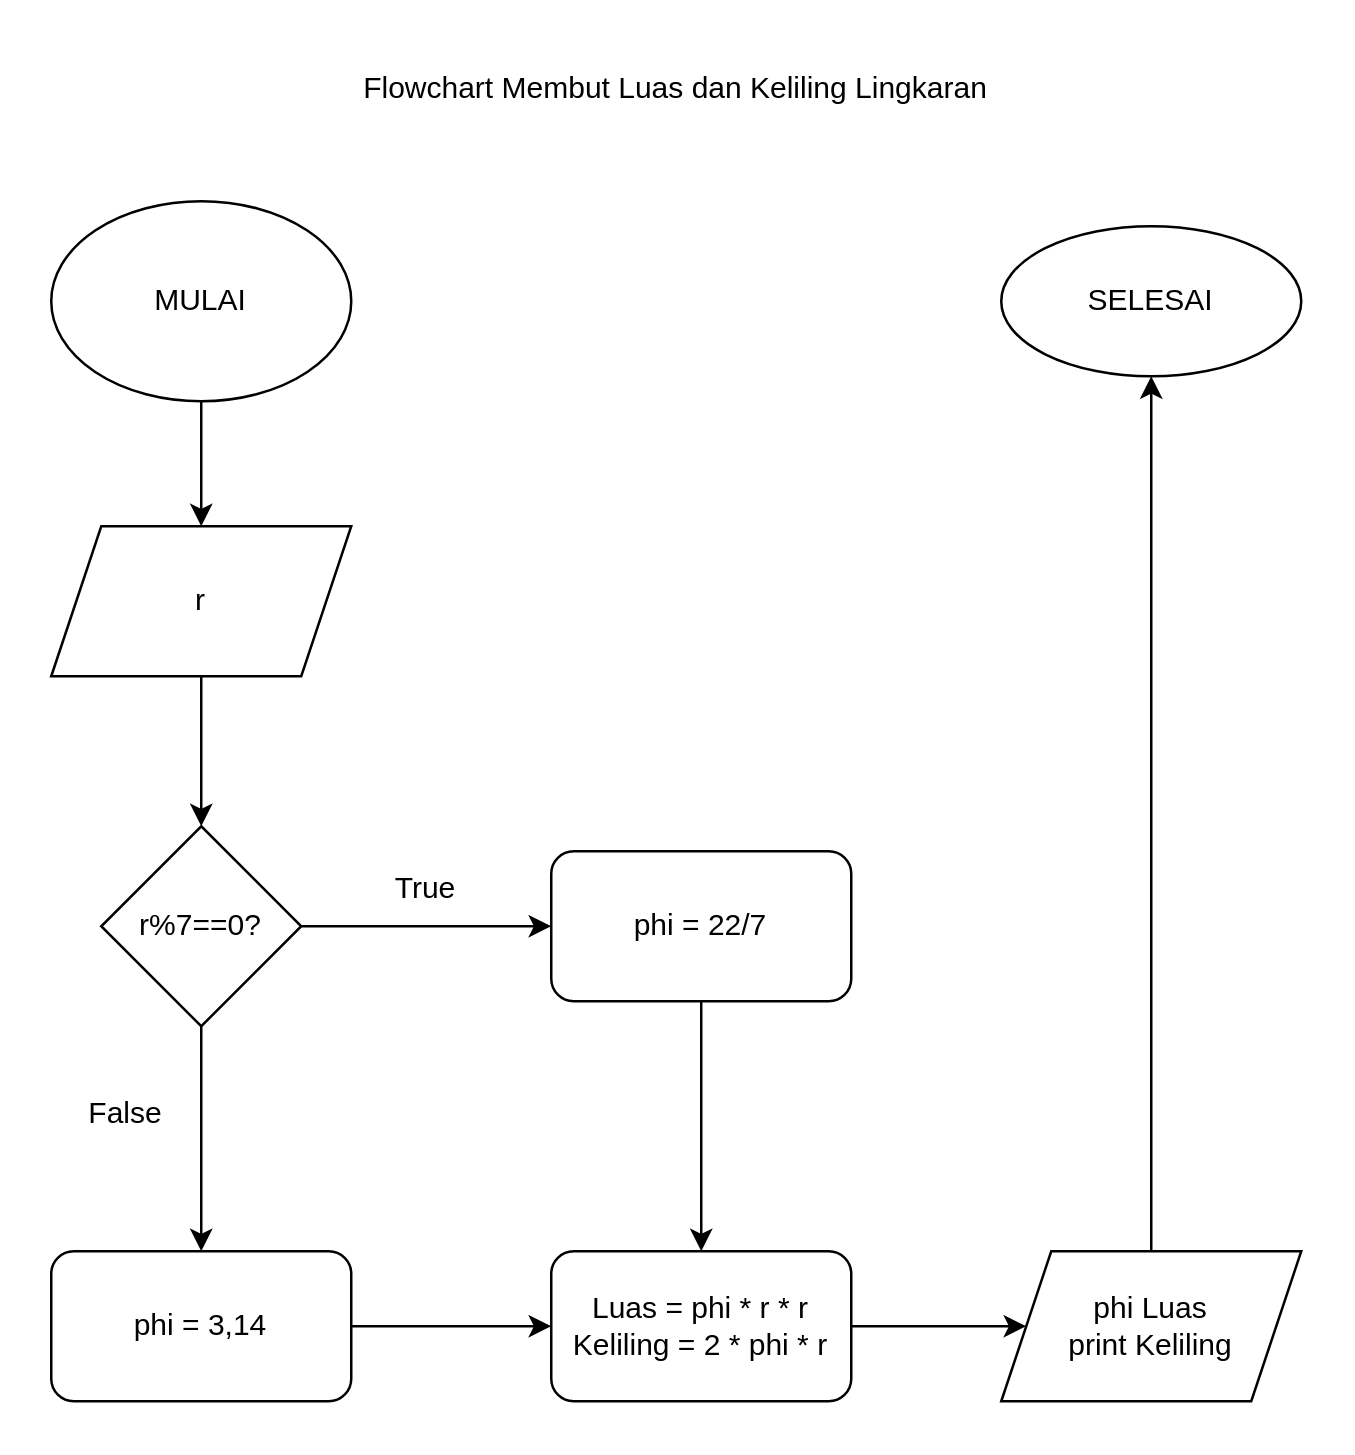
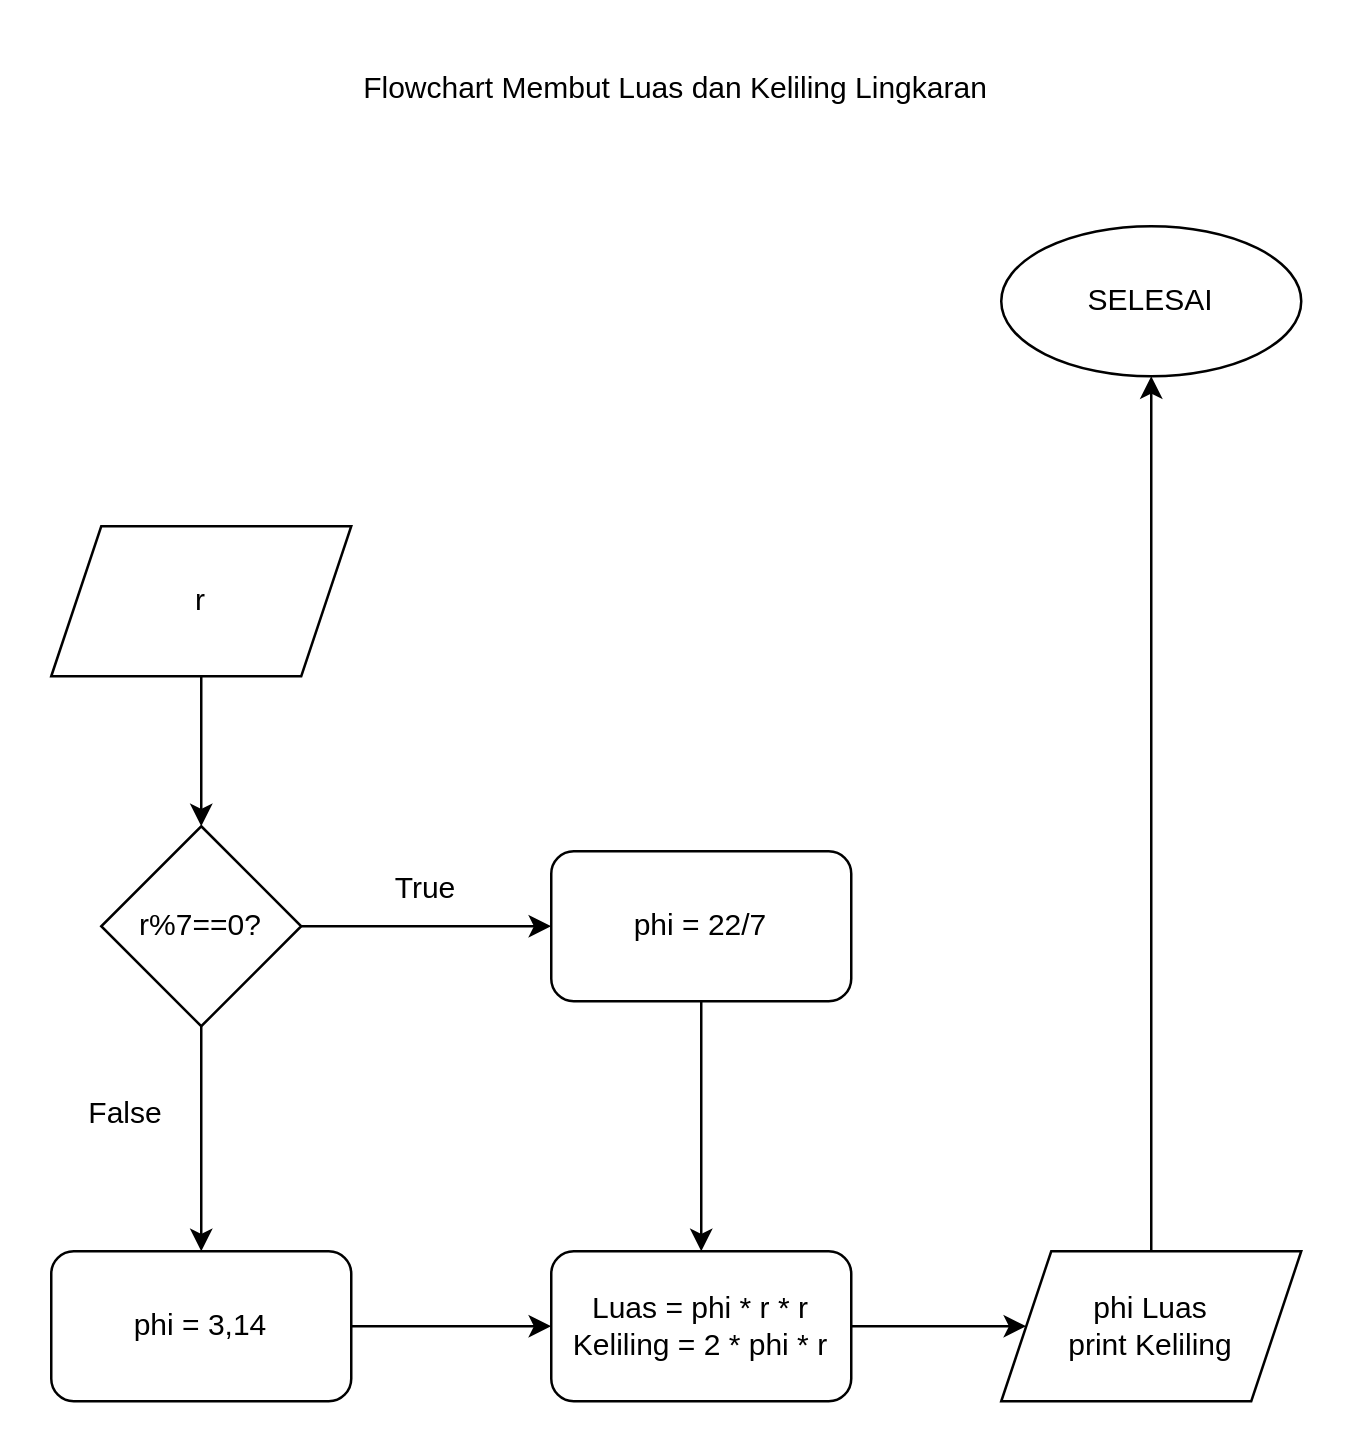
(201, 301) -> none
(201, 455) -> none
